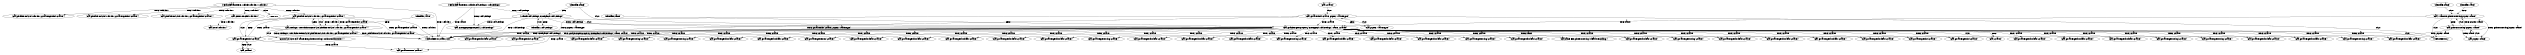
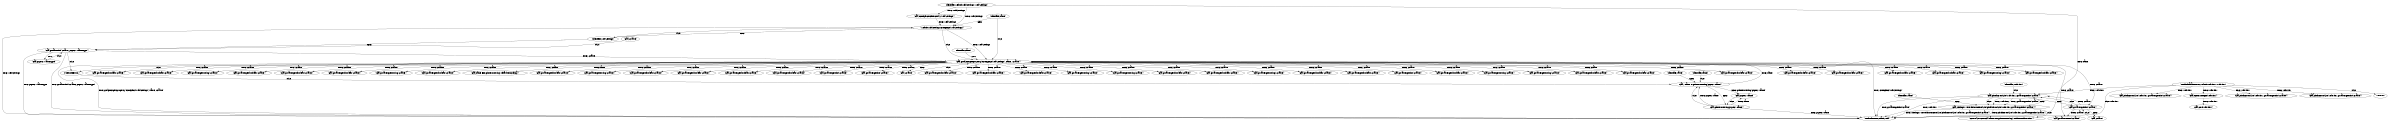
(474, 5) -> (967, 5)
(497, 19) -> (938, 21)
(444, 22) -> (2112, 102)
(2434, 25) -> (874, 83)
(819, 39) -> none
none -> (342, 45)
none -> (2014, 84)
